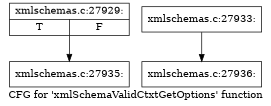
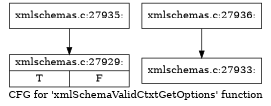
(202, 43) -> (202, 40)
(69, 45) -> (69, 38)
